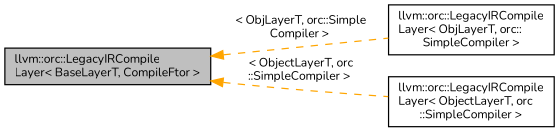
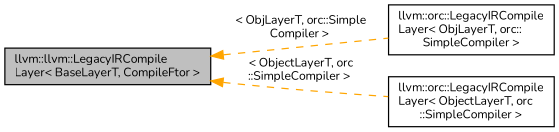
(108, 66) -> (108, 66)
